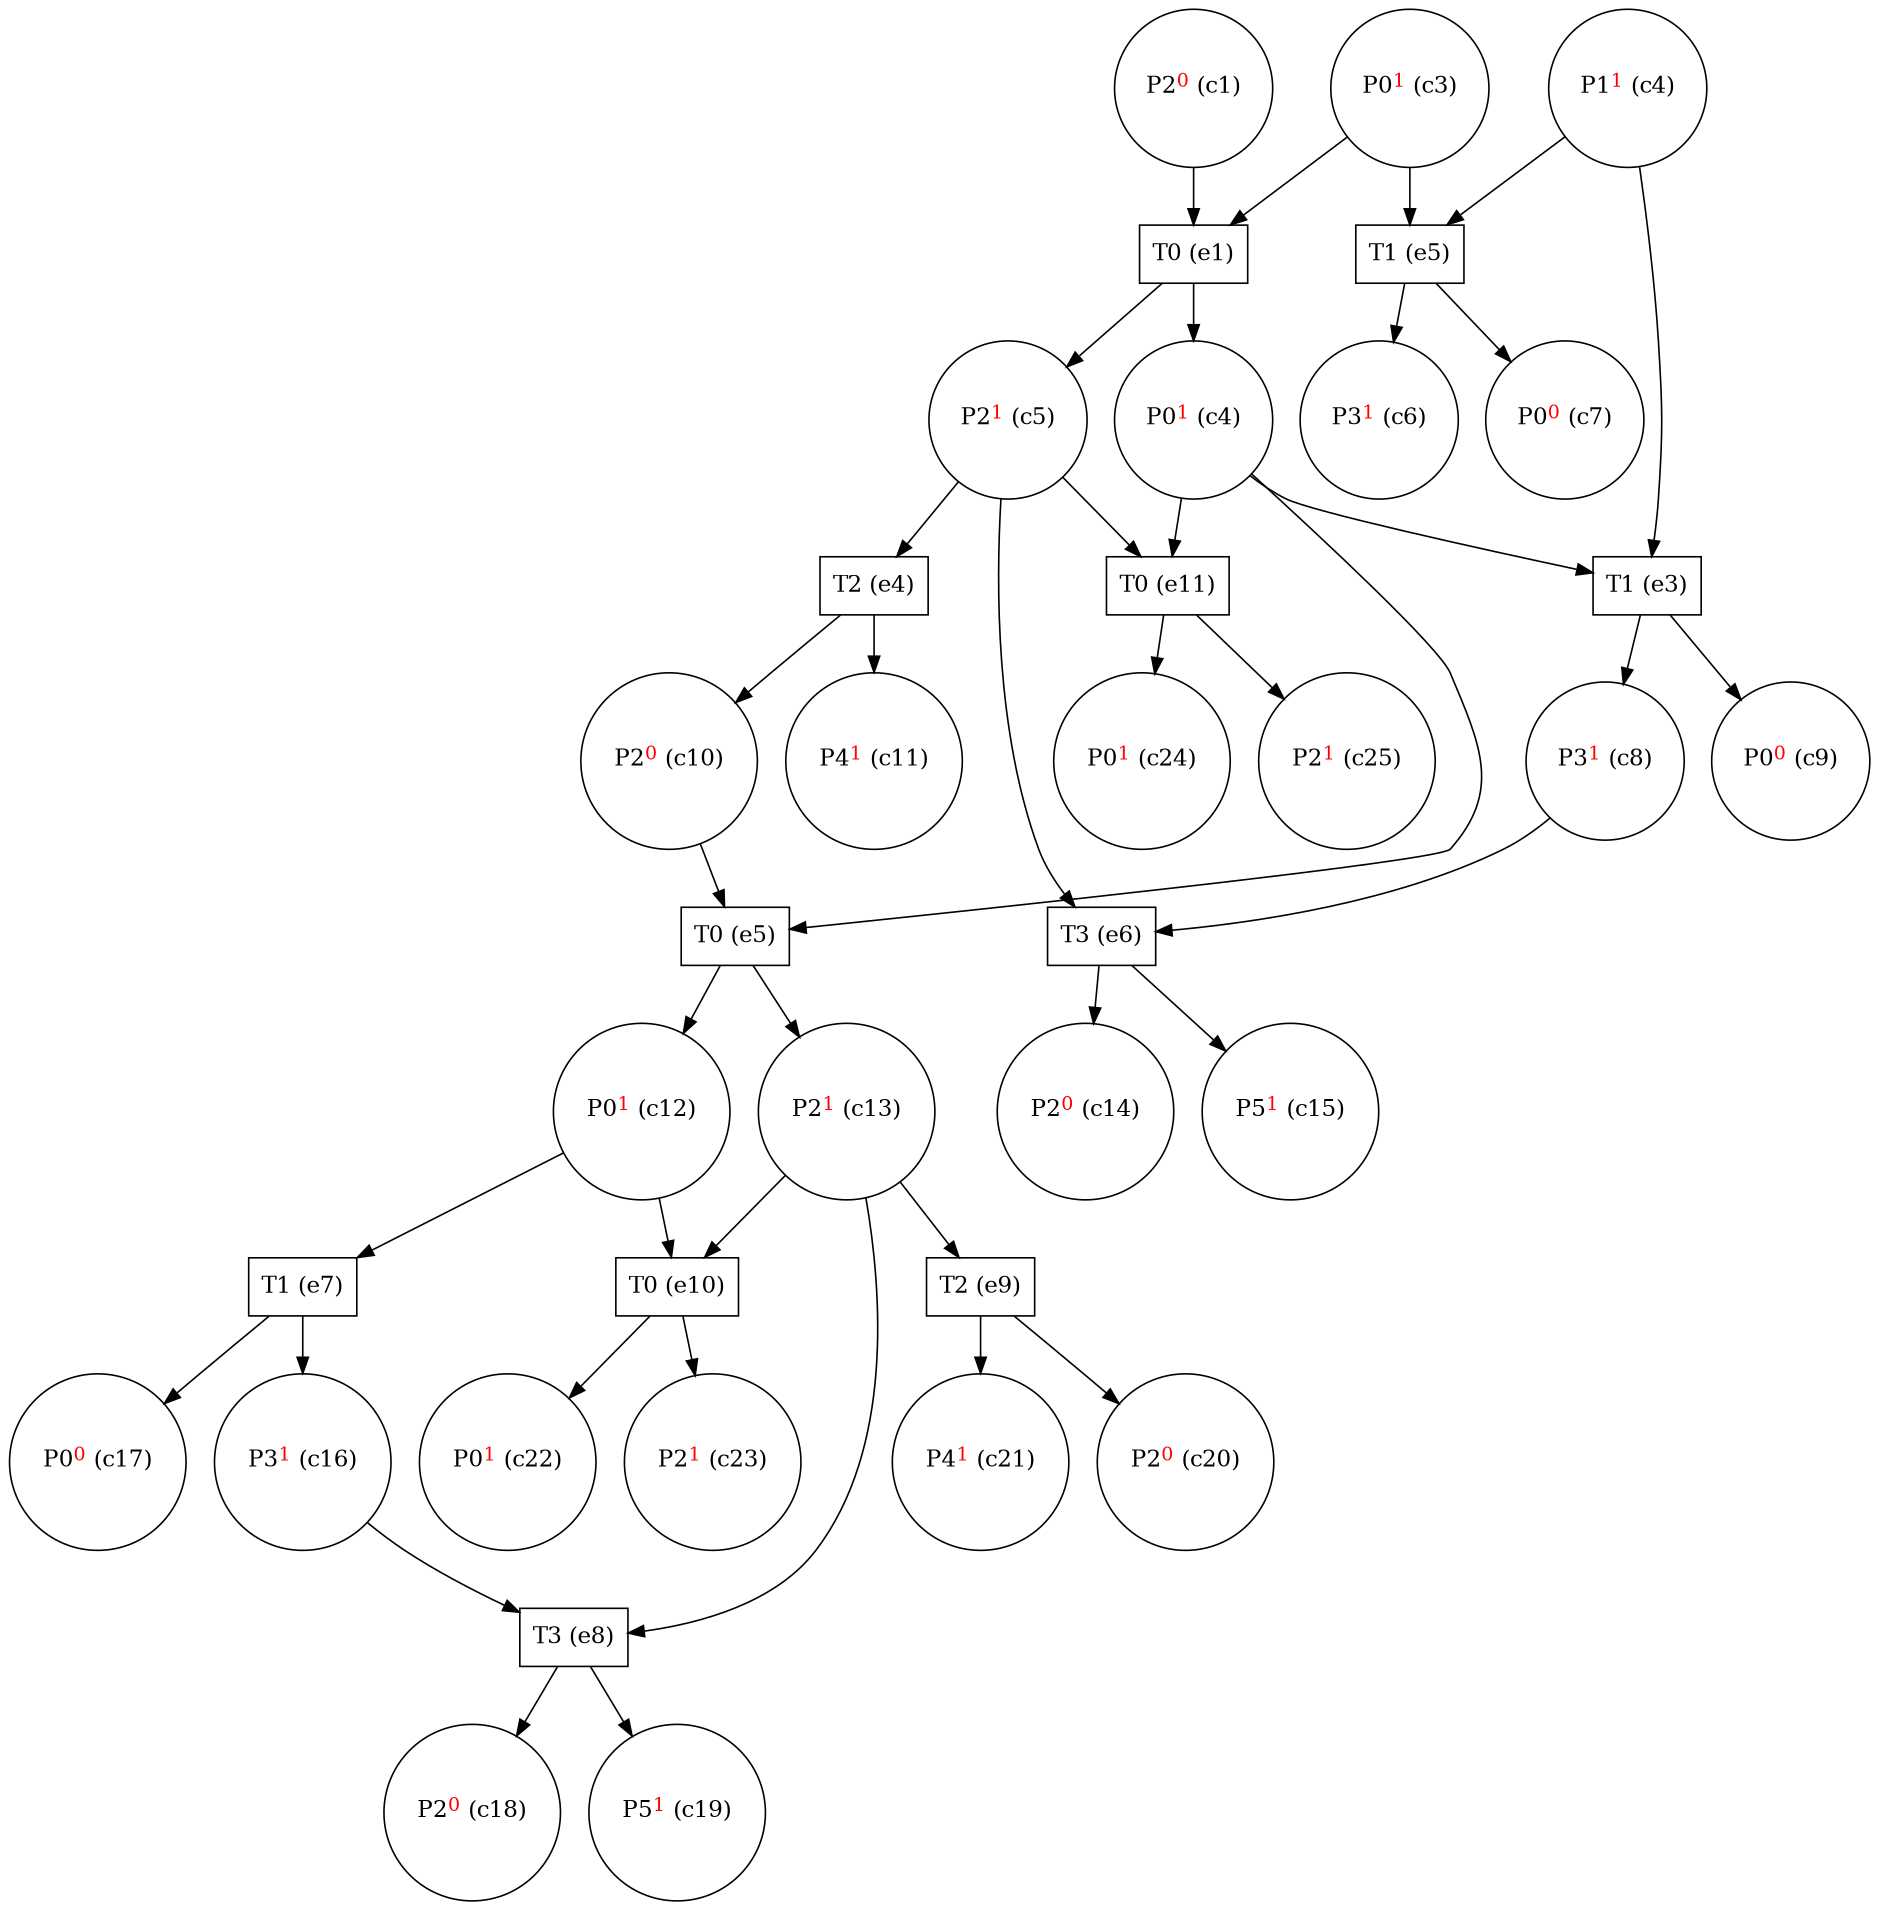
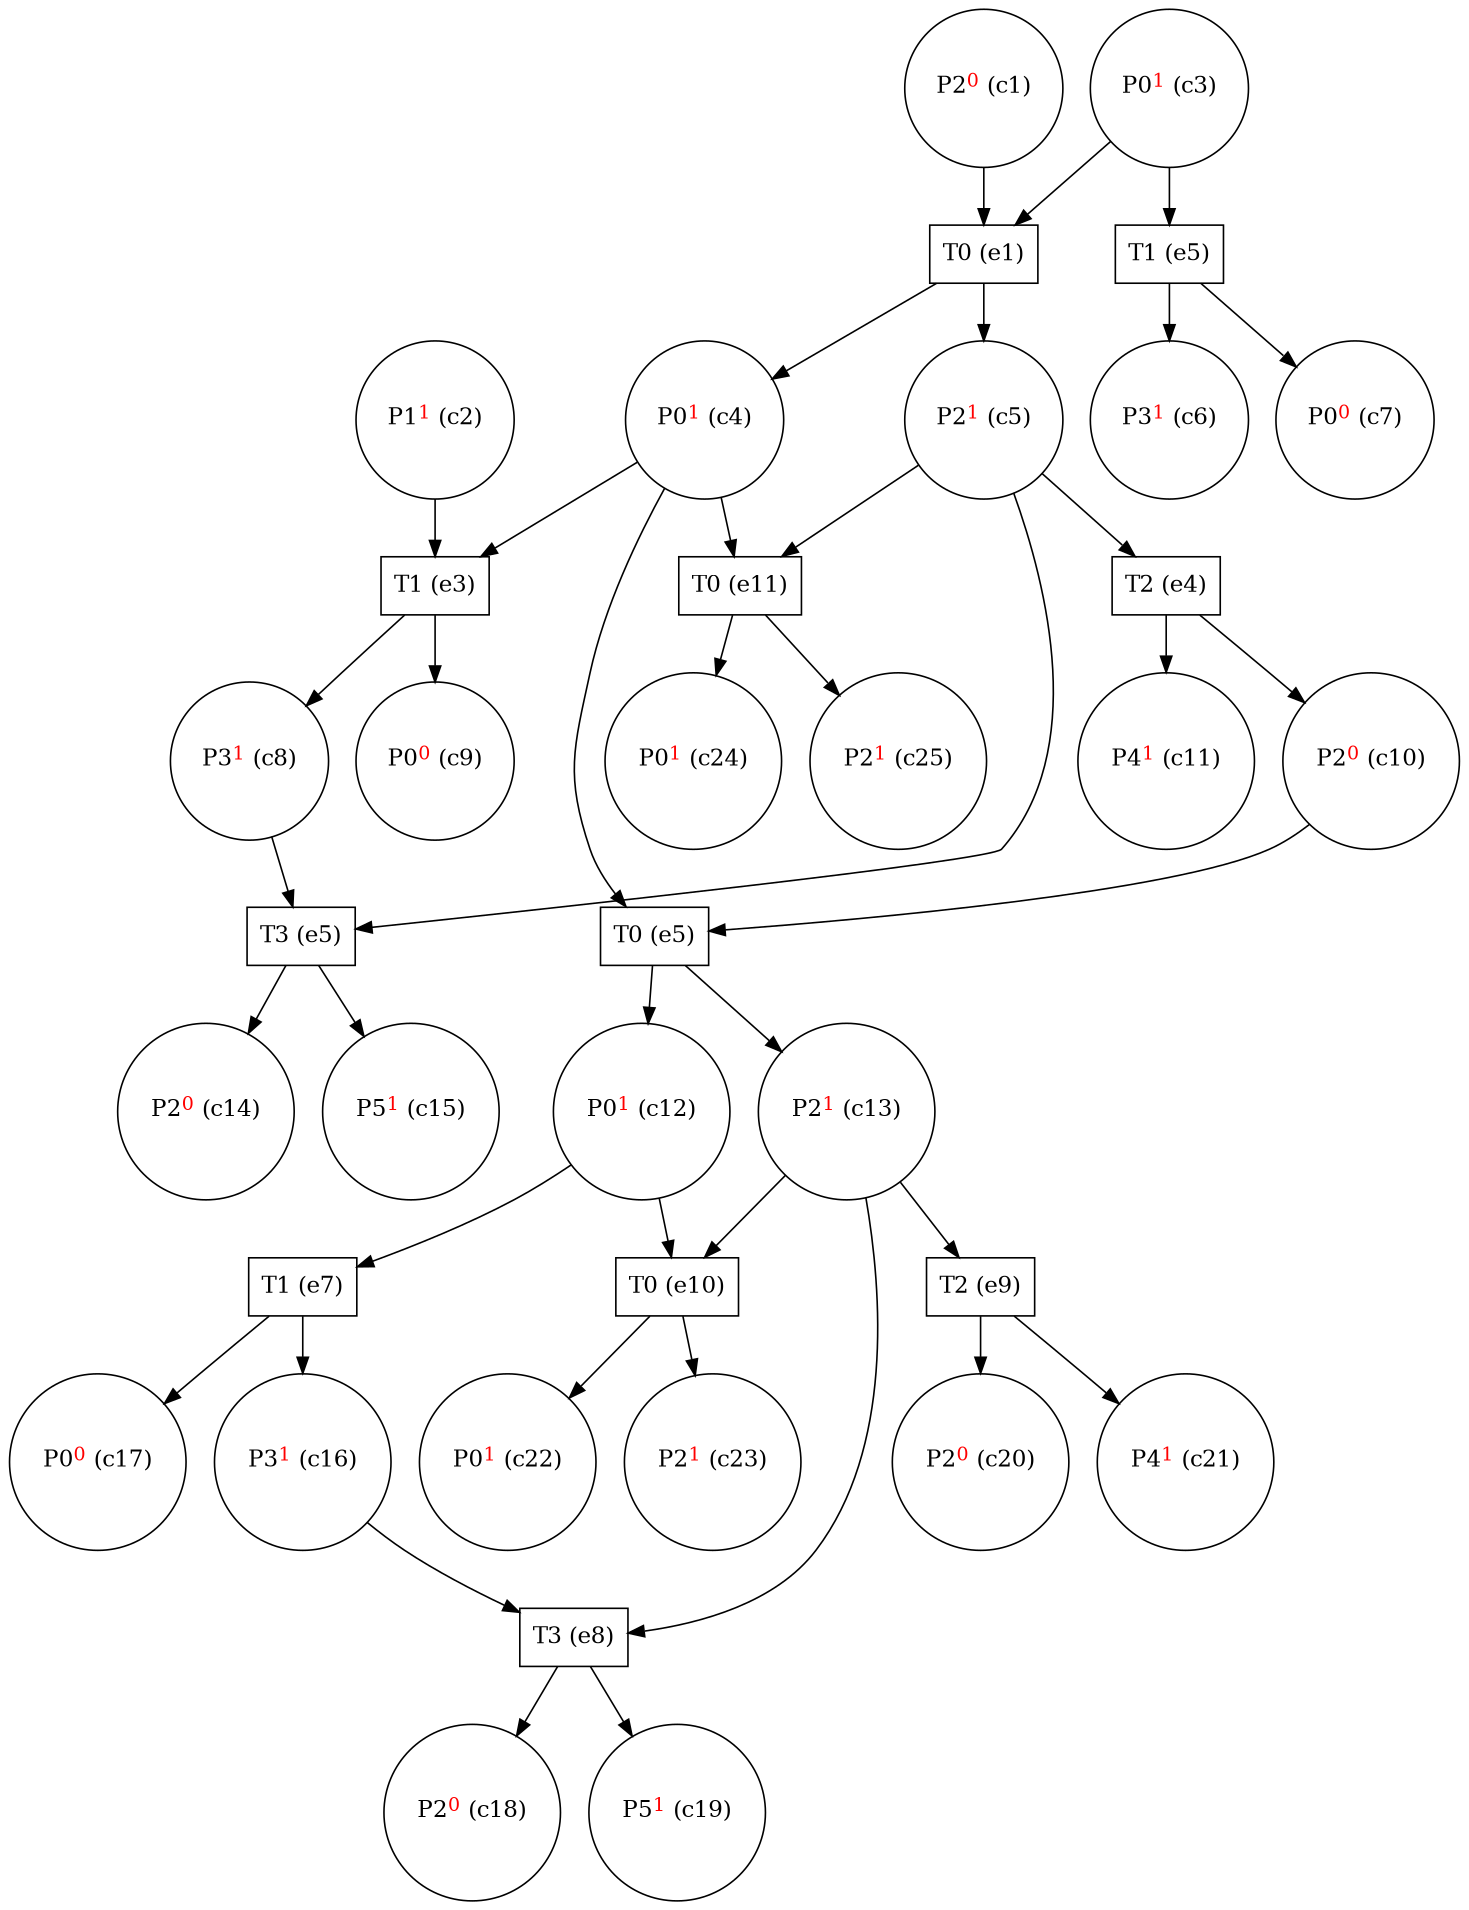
(1650, 86) -> (457, 417)
(1513, 176) -> none
(1102, 936) -> (301, 936)
